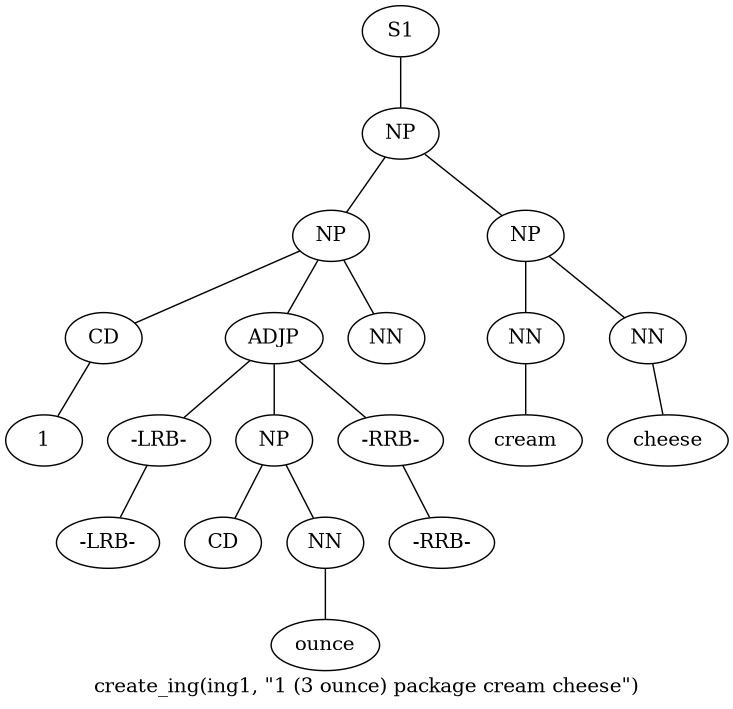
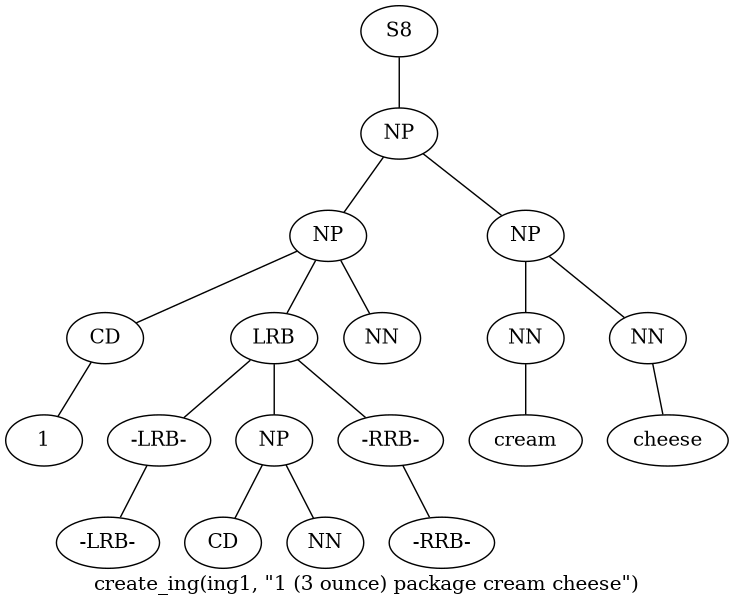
(401, 31) -> (399, 31)
(274, 338) -> (274, 338)
(325, 645) -> none
